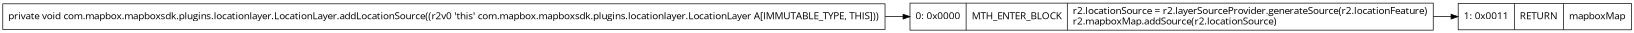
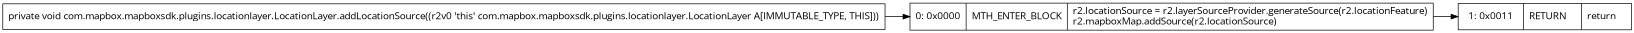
(1597, 16) -> (1602, 16)
